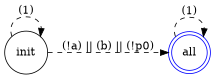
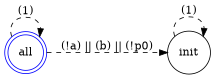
(104, 53) -> (103, 53)
